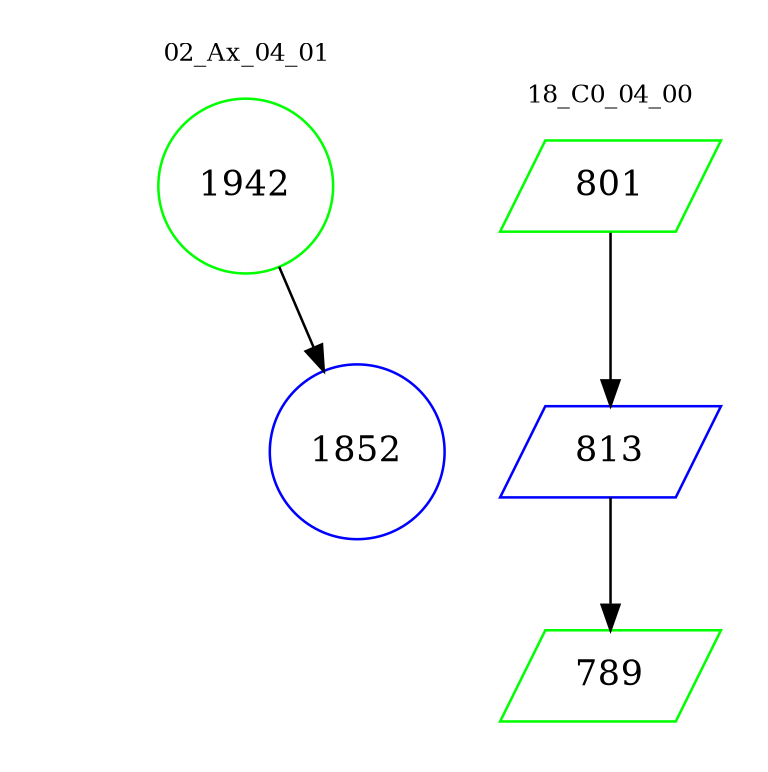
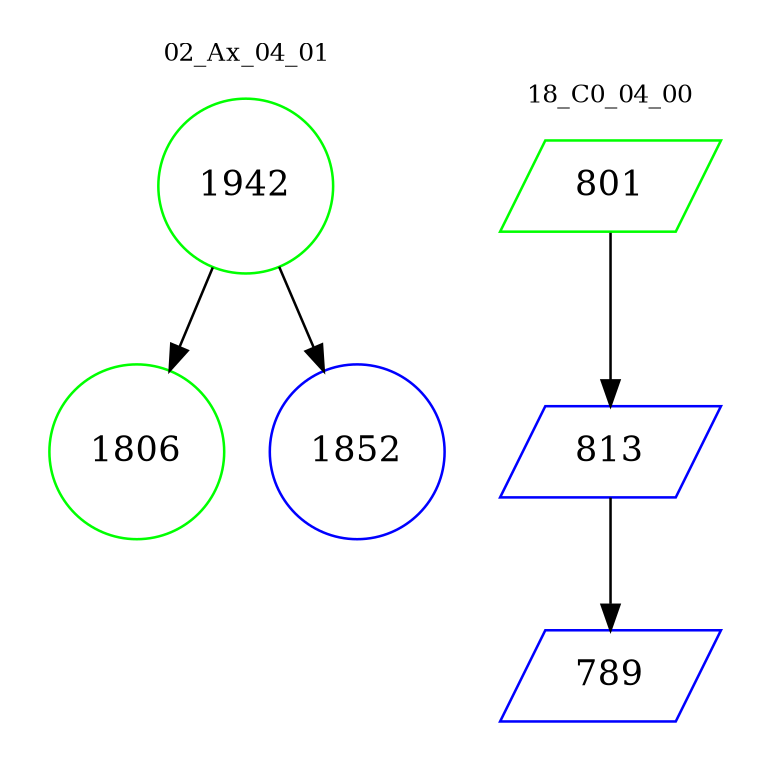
none -> (137, 452)
(611, 676) -> (611, 676)
